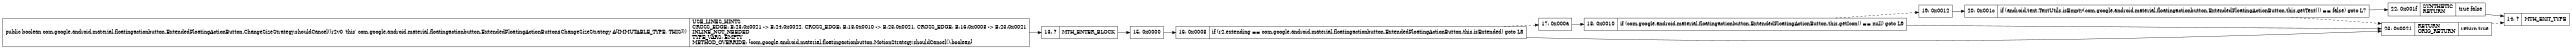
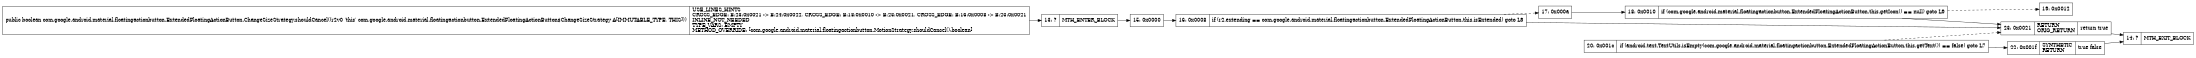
(1957, 11) -> none
(2545, 19) -> (2167, 38)
(2496, 23) -> (2116, 34)
